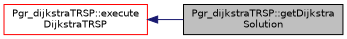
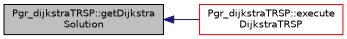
(171, 20) -> (187, 20)
